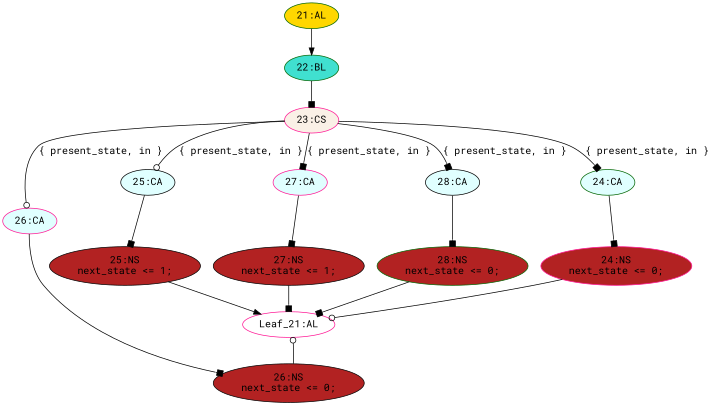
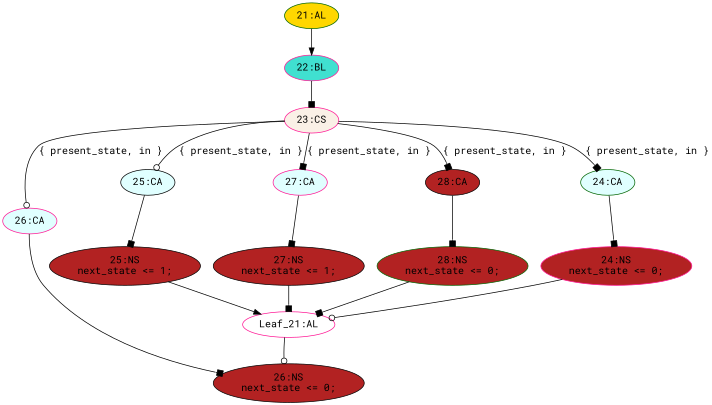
(312, 68) -> (312, 68)
(453, 182) -> (453, 182)
(294, 353) -> (284, 348)
